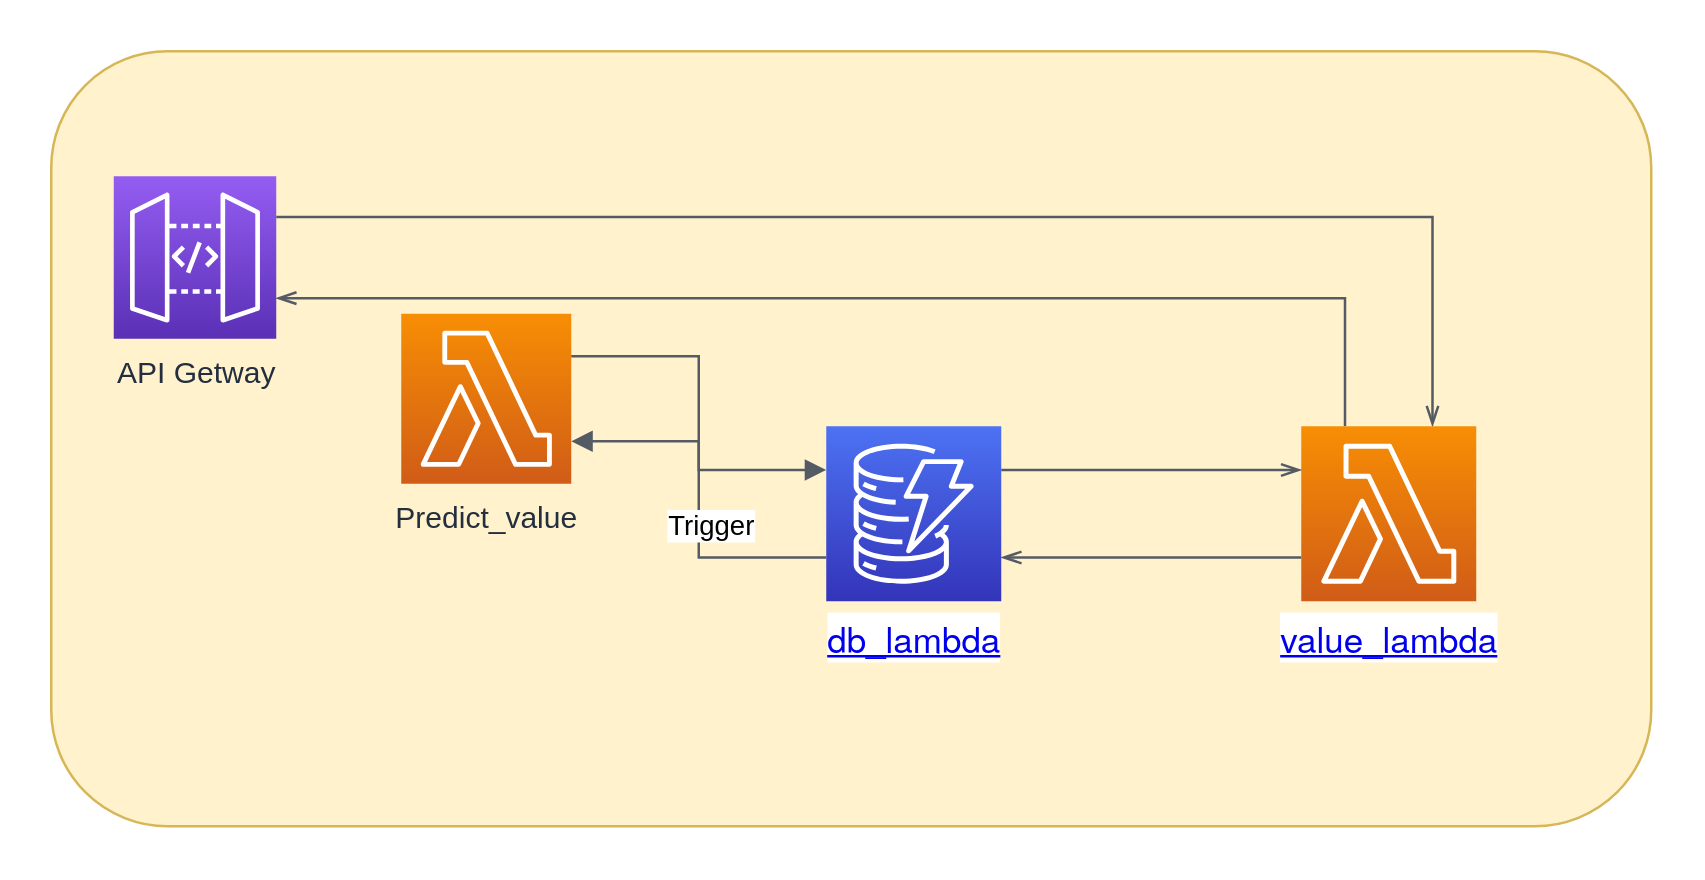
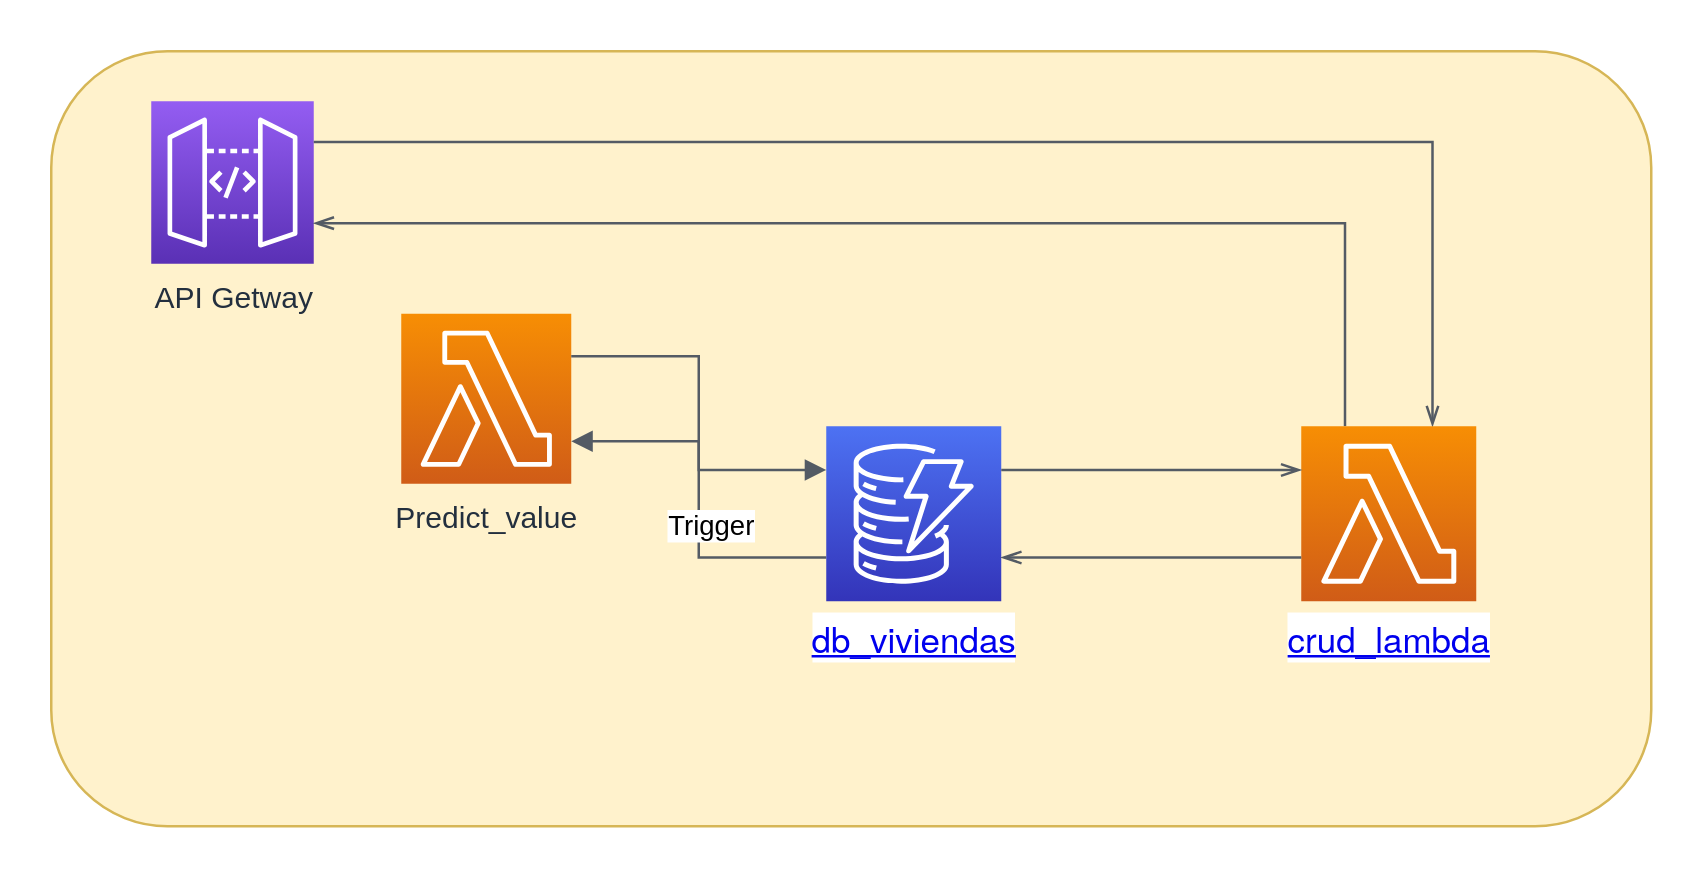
(195, 258) -> (233, 183)
(915, 637) -> (915, 637)
(1390, 637) -> (1390, 637)
